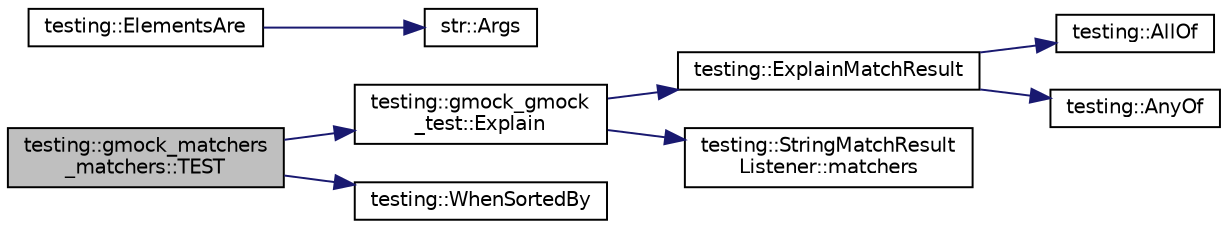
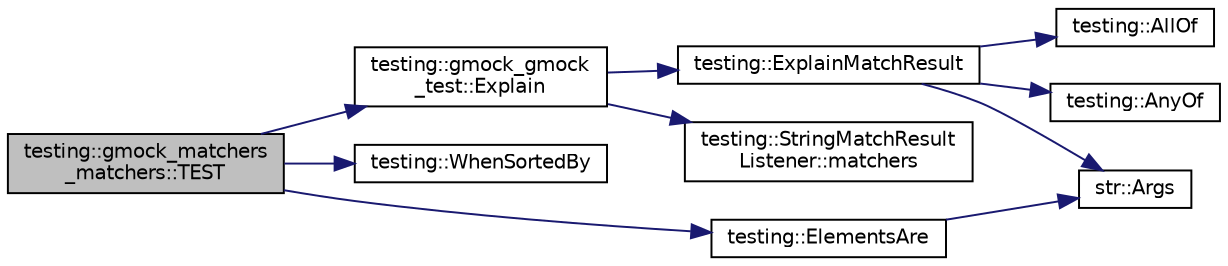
none -> (1006, 116)
none -> (487, 216)
